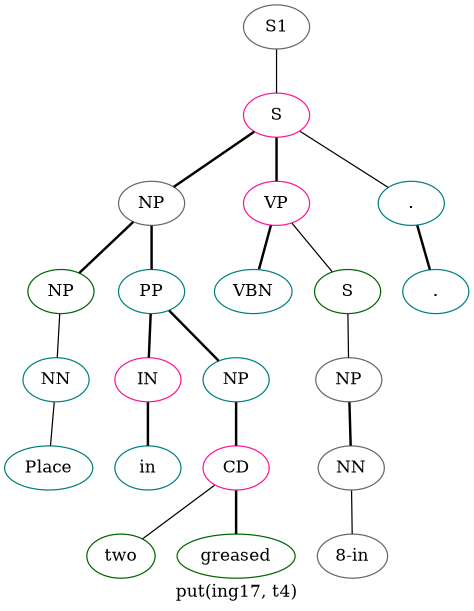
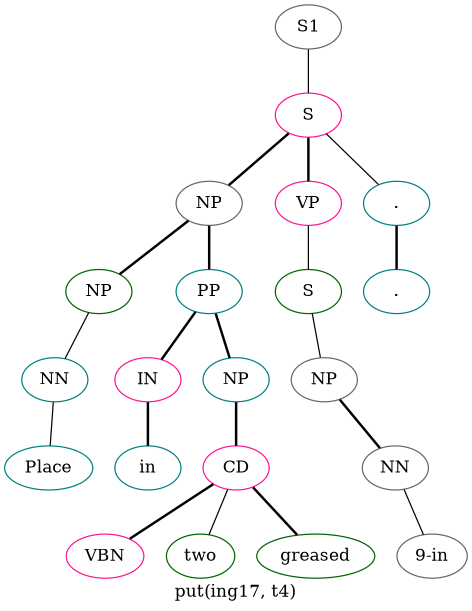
(265, 247) -> (172, 511)
(253, 292) -> (105, 556)
(352, 556) -> (432, 556)
